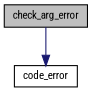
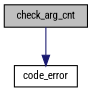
(46, 16) -> (46, 16)
